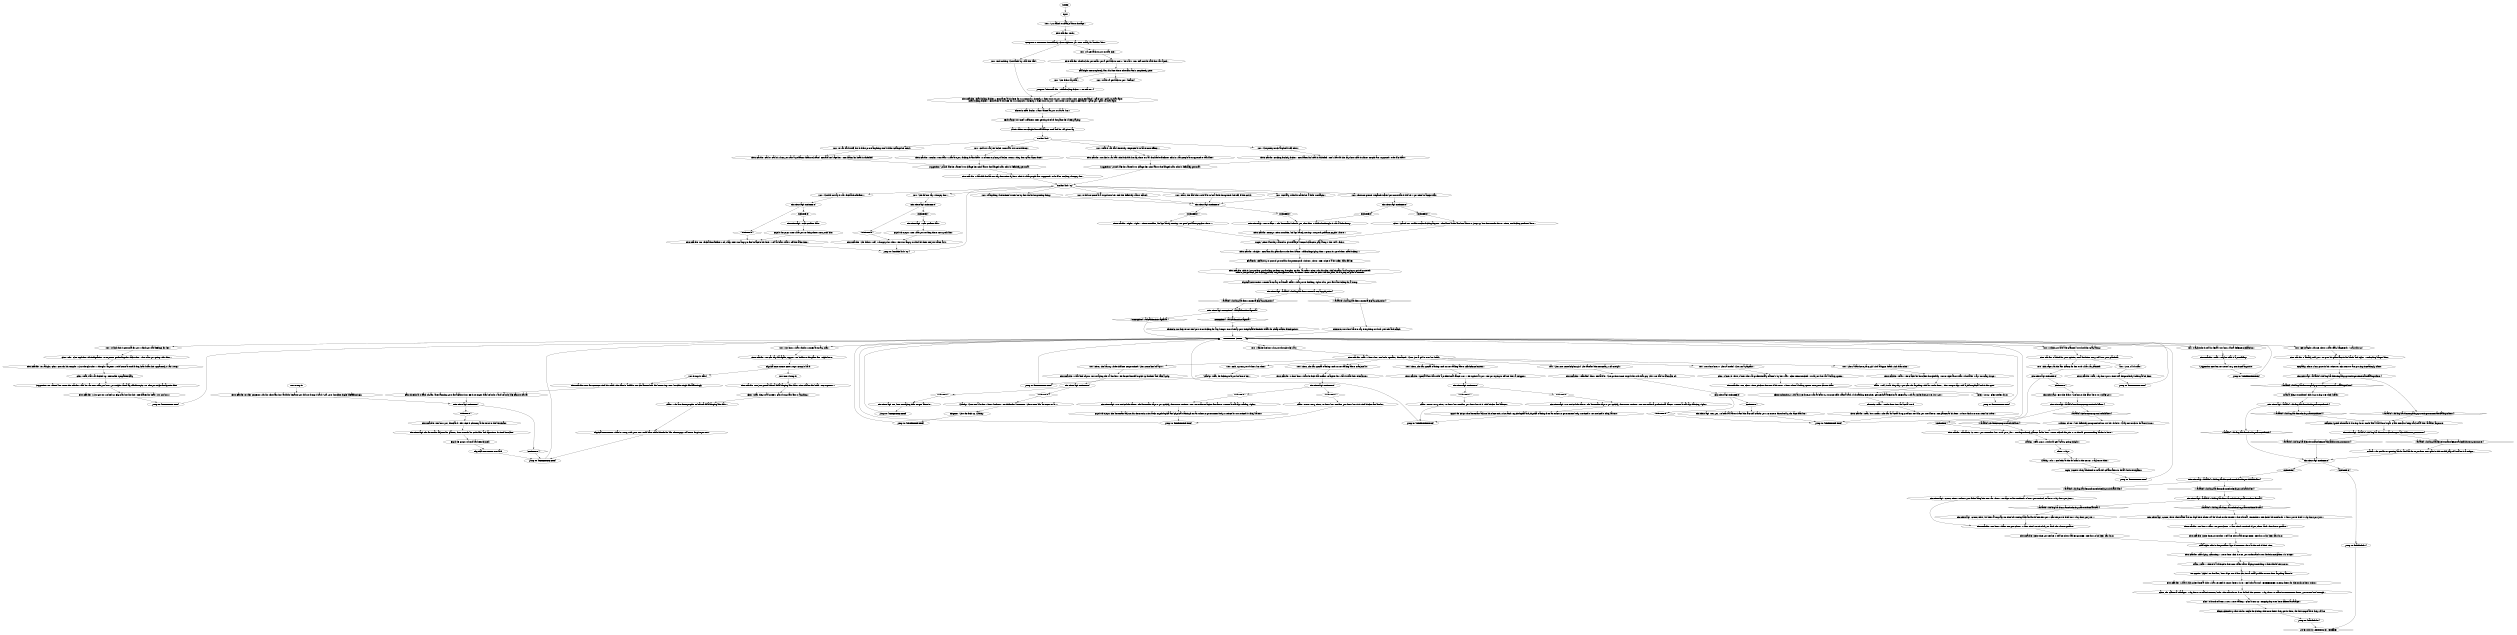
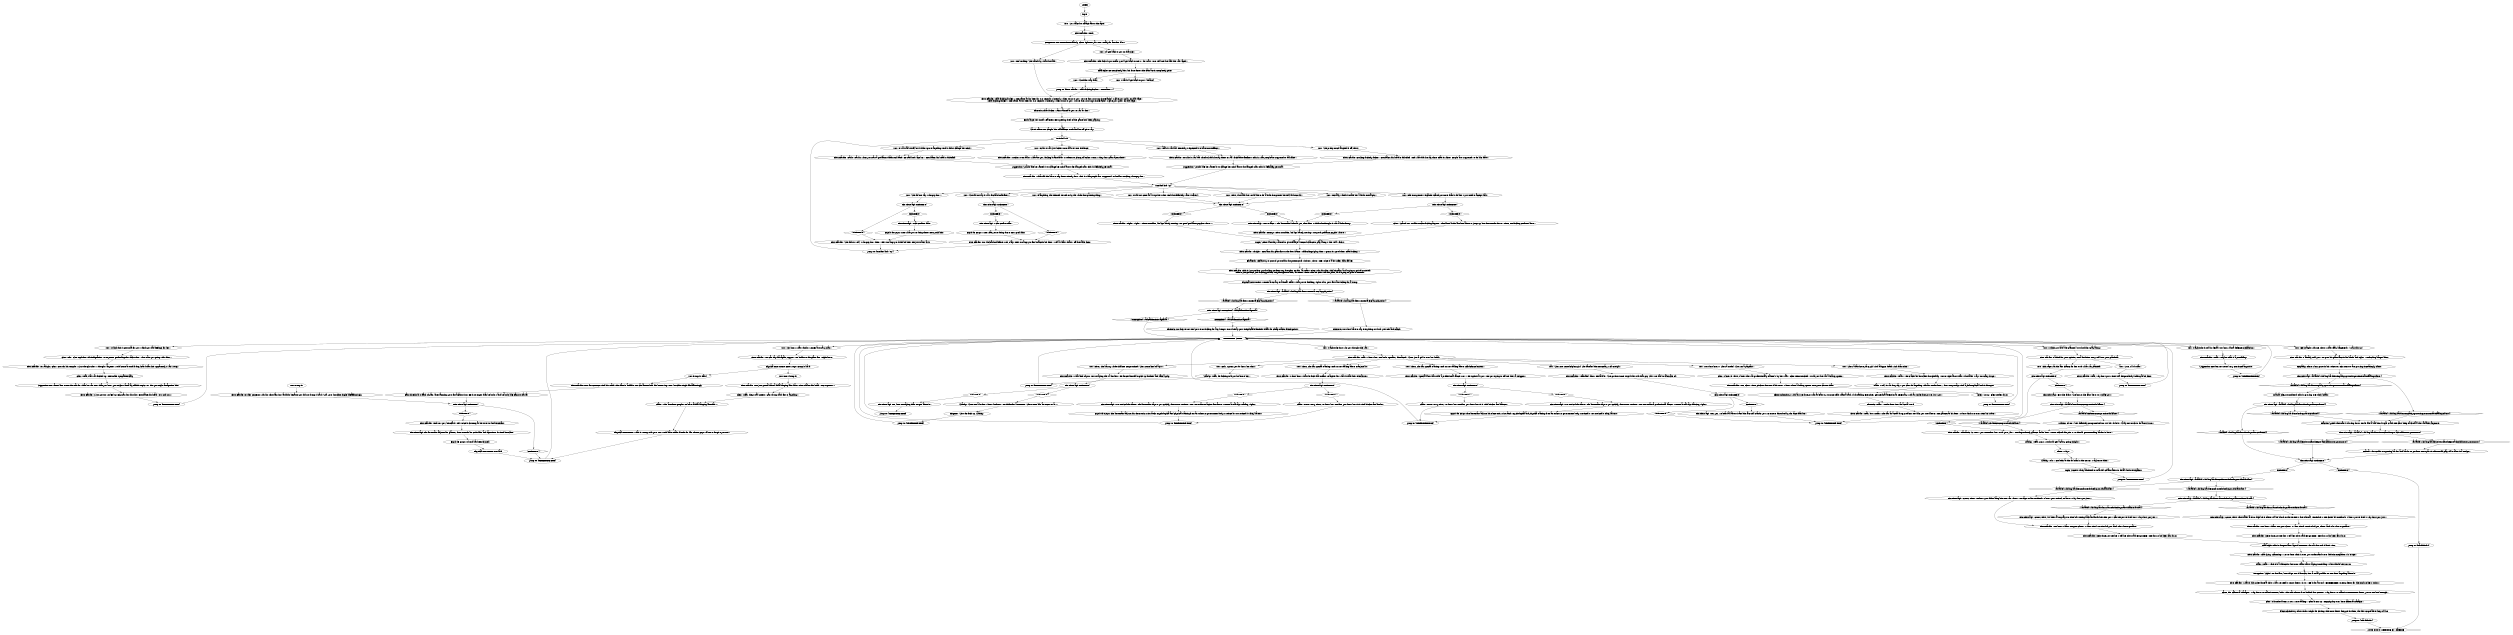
(966, 203) -> (857, 145)
